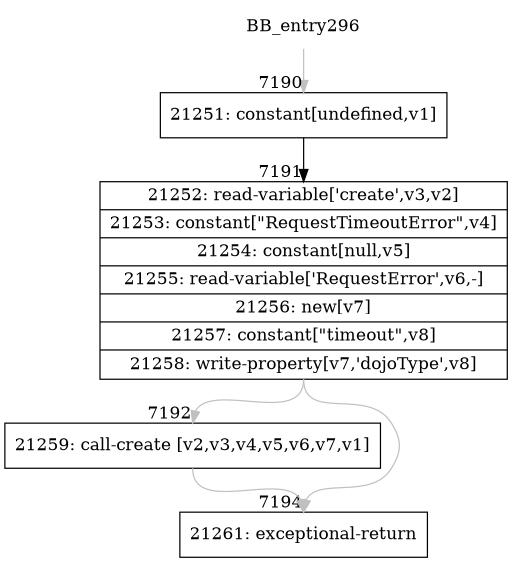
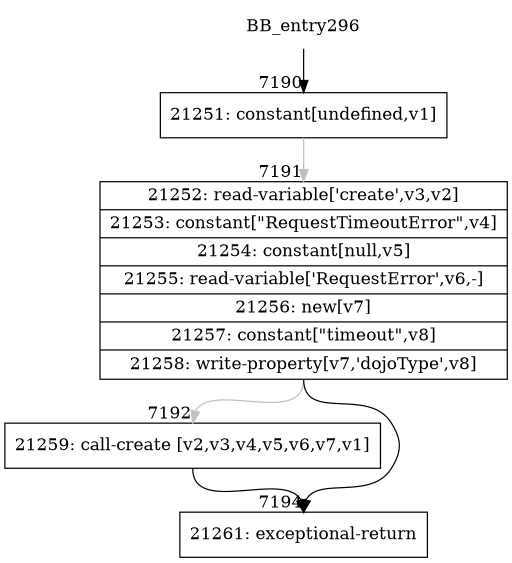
(304, 65) -> (304, 65)
(304, 154) -> (304, 154)
(399, 440) -> (399, 440)
(242, 491) -> (242, 491)
